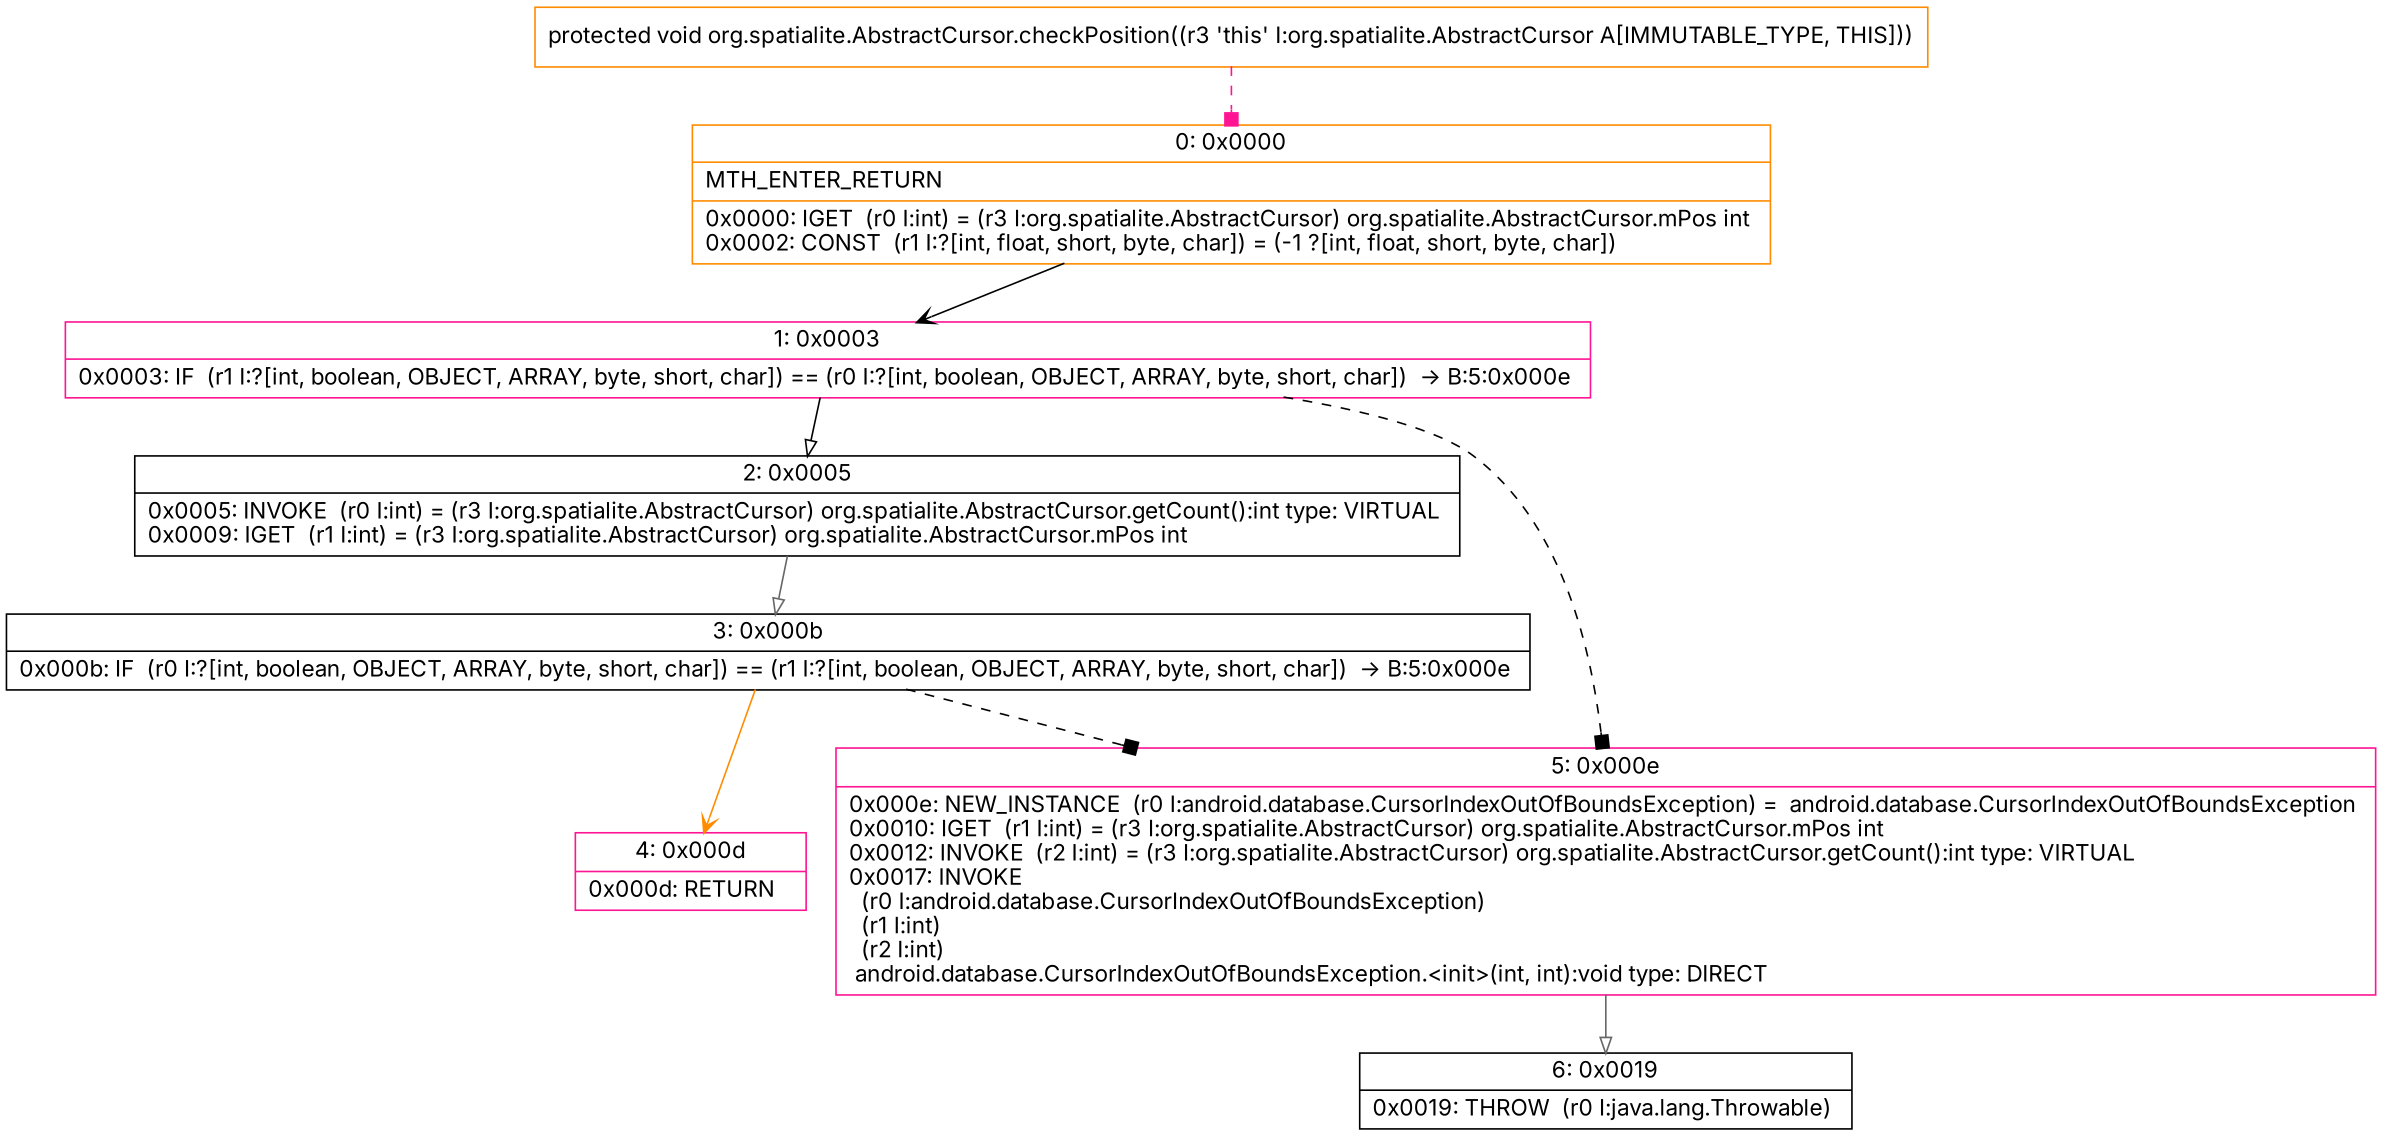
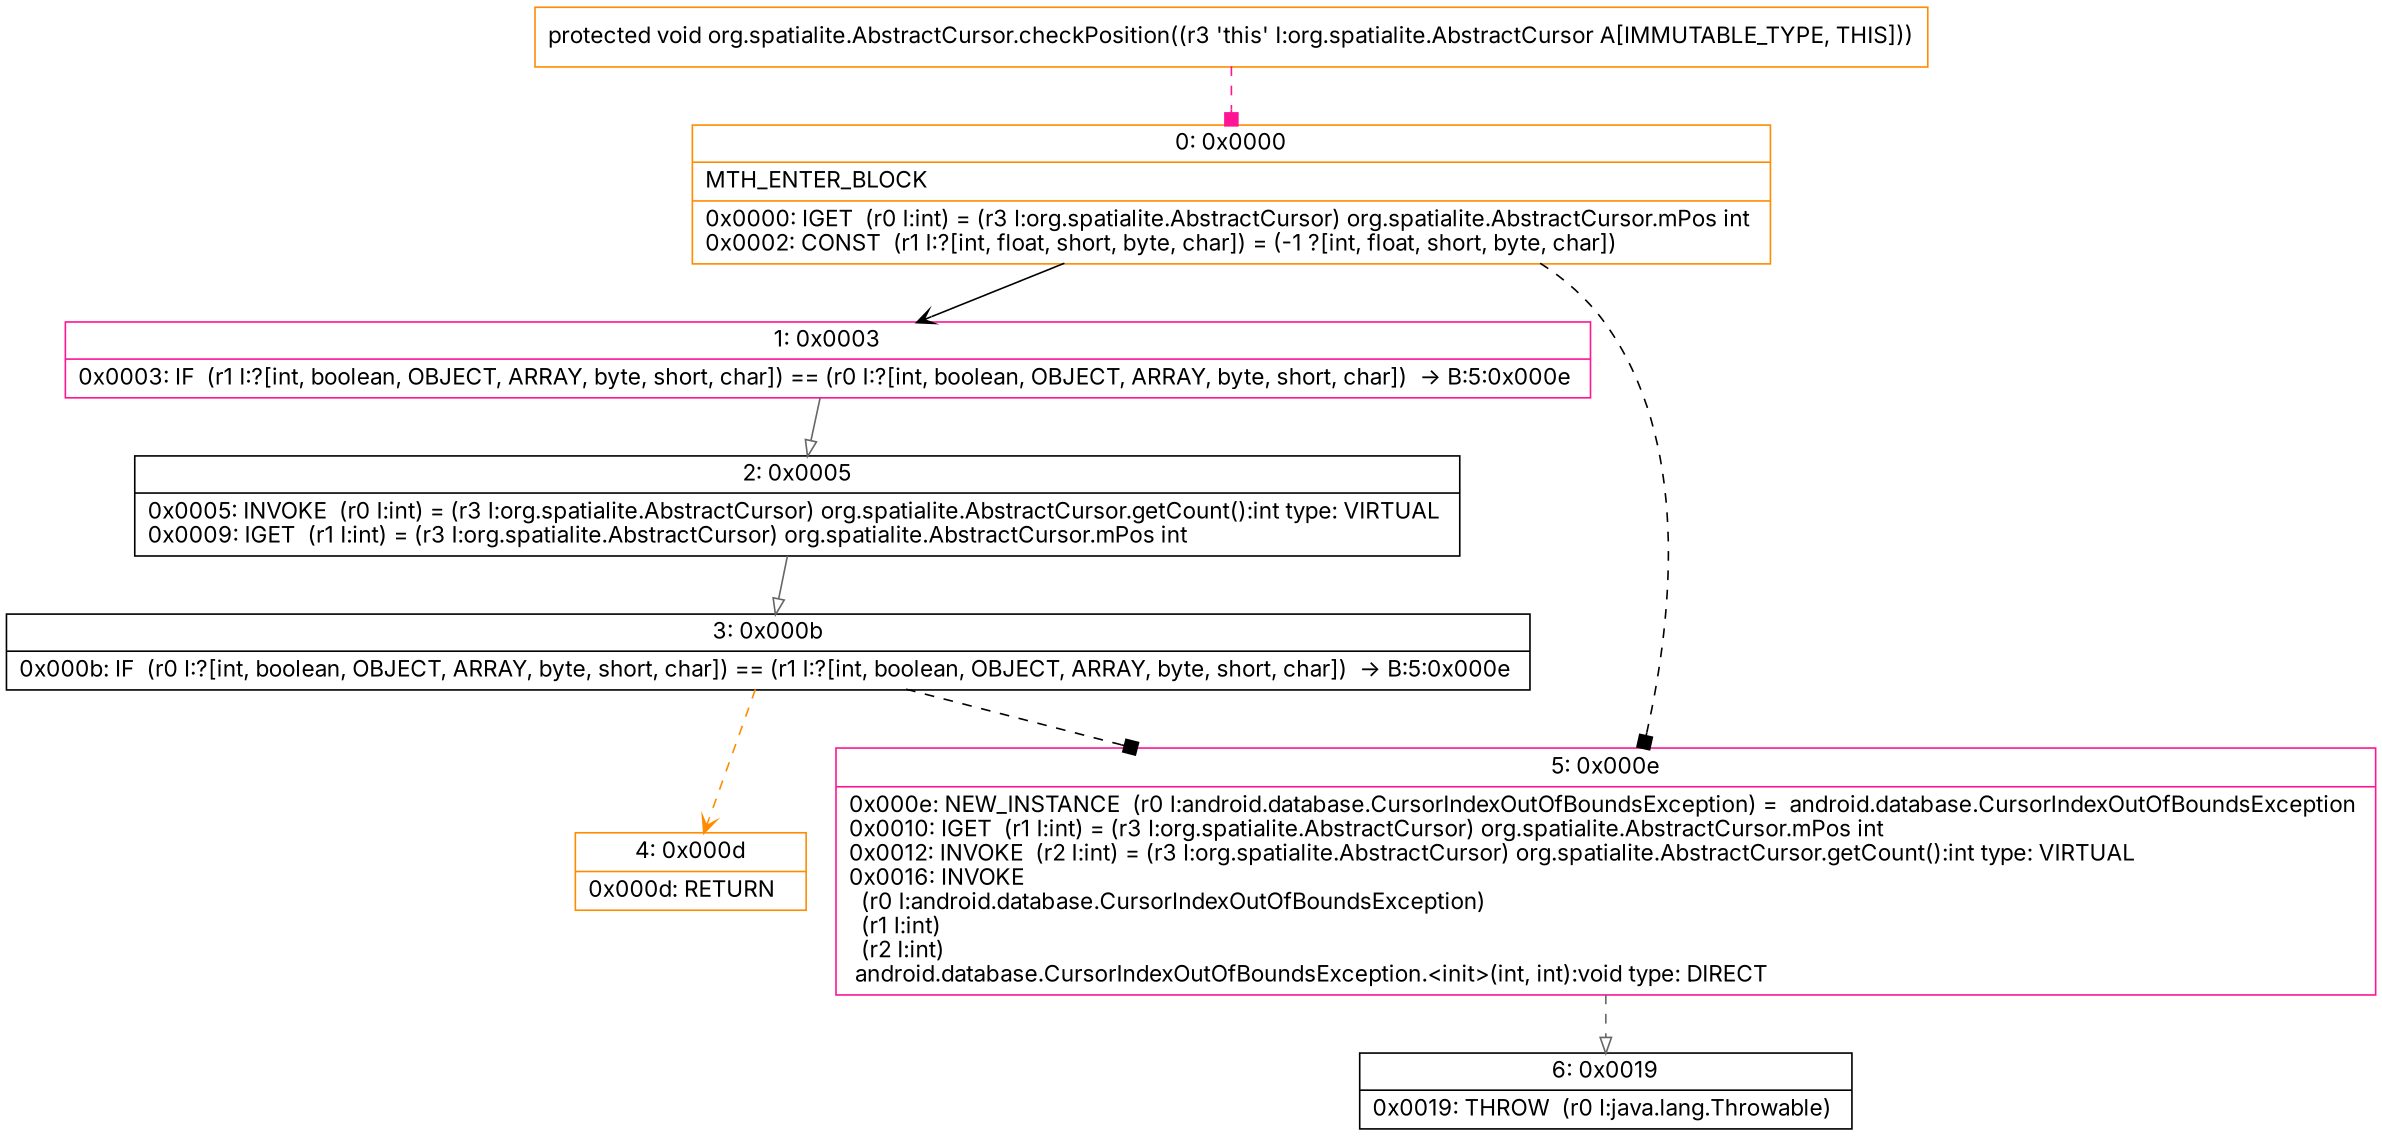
(825, 181) -> (817, 181)
(816, 419) -> (816, 419)
(1513, 495) -> (1663, 478)
(732, 754) -> (732, 754)
(691, 872) -> (691, 872)
(942, 878) -> (943, 878)
(1606, 1016) -> (1606, 1016)
